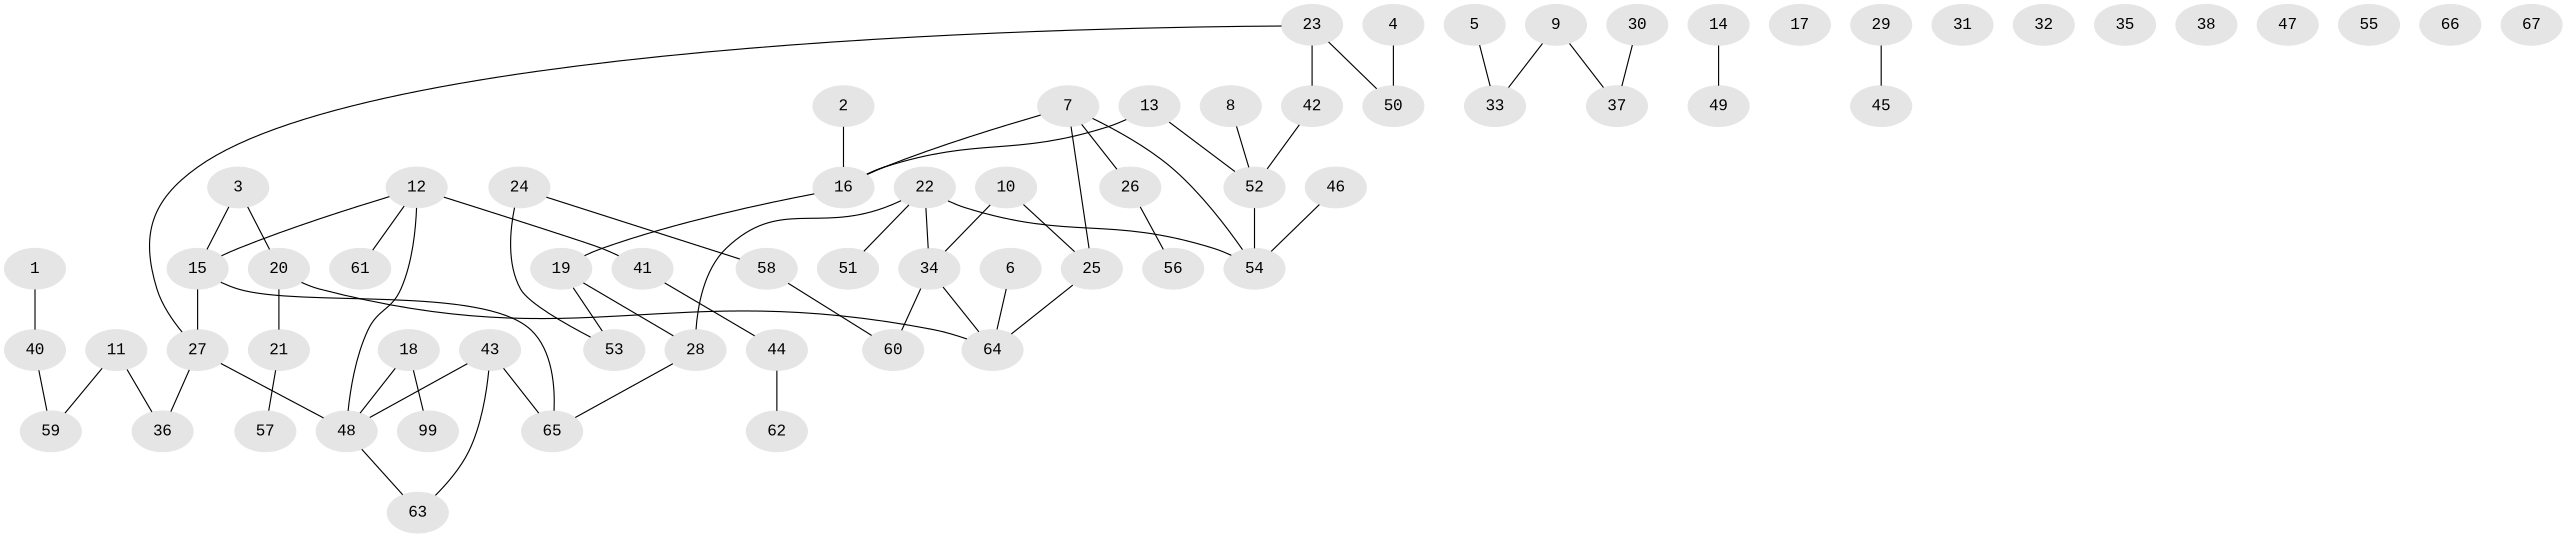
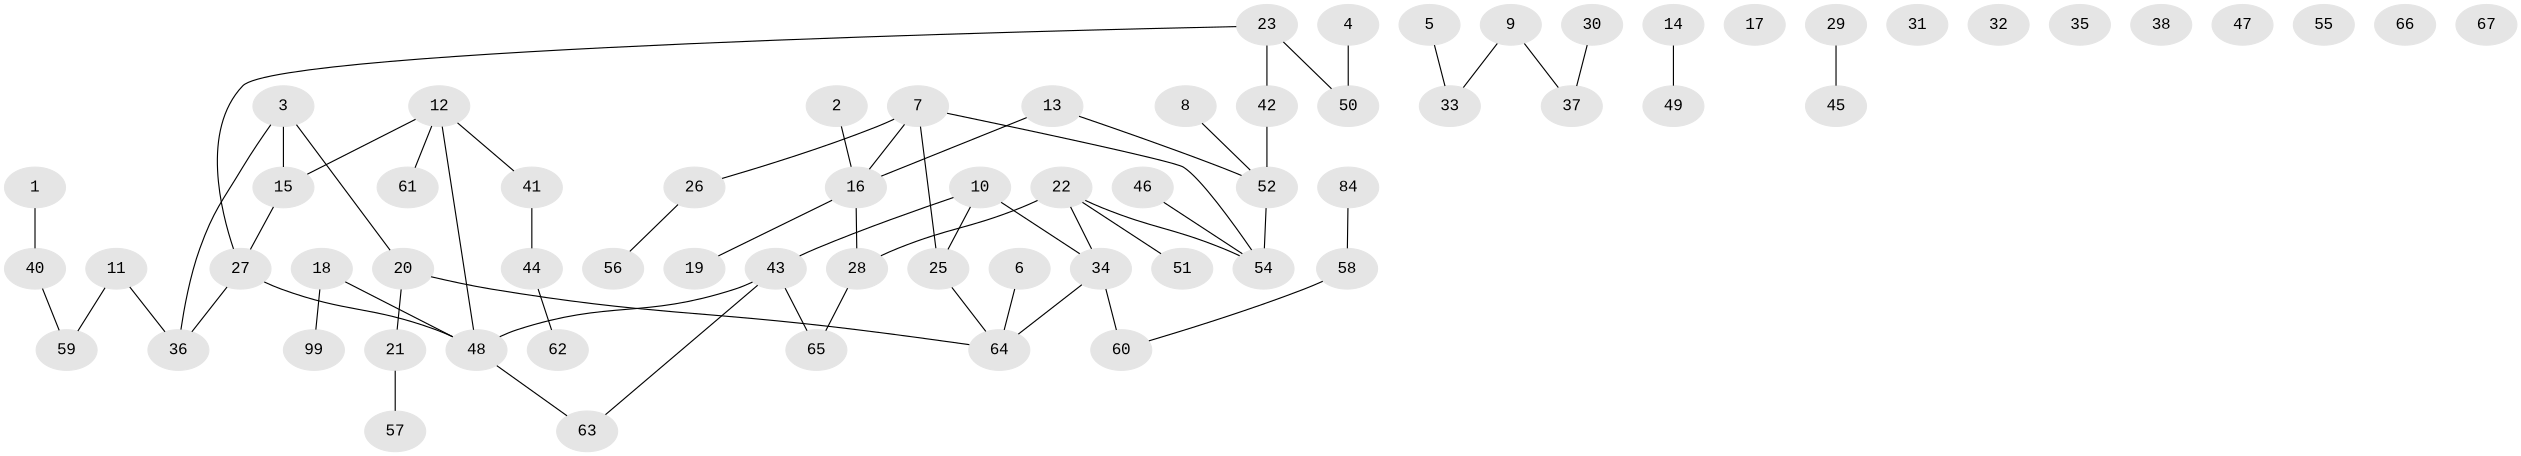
(519, 187) -> (1348, 187)
none -> (211, 221)
none -> (876, 225)
(421, 301) -> none
(626, 308) -> (856, 224)
(614, 350) -> none
